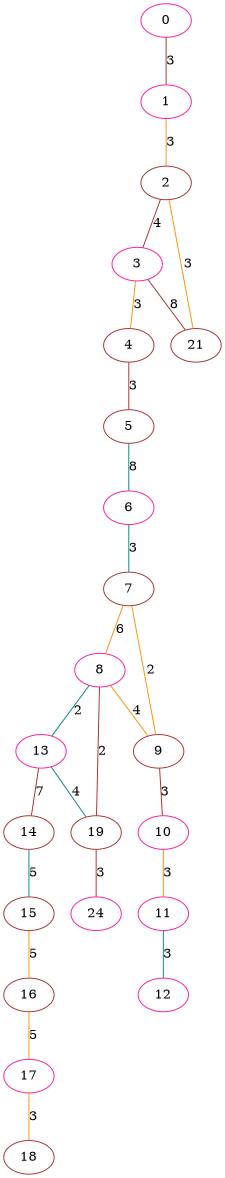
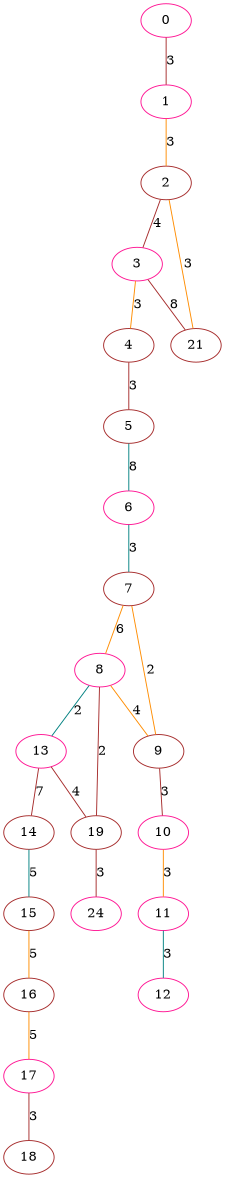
(69, 792) -> (69, 792)
(29, 1117) -> (29, 1117)
